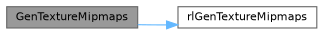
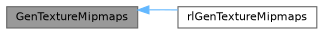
(152, 25) -> (163, 10)
